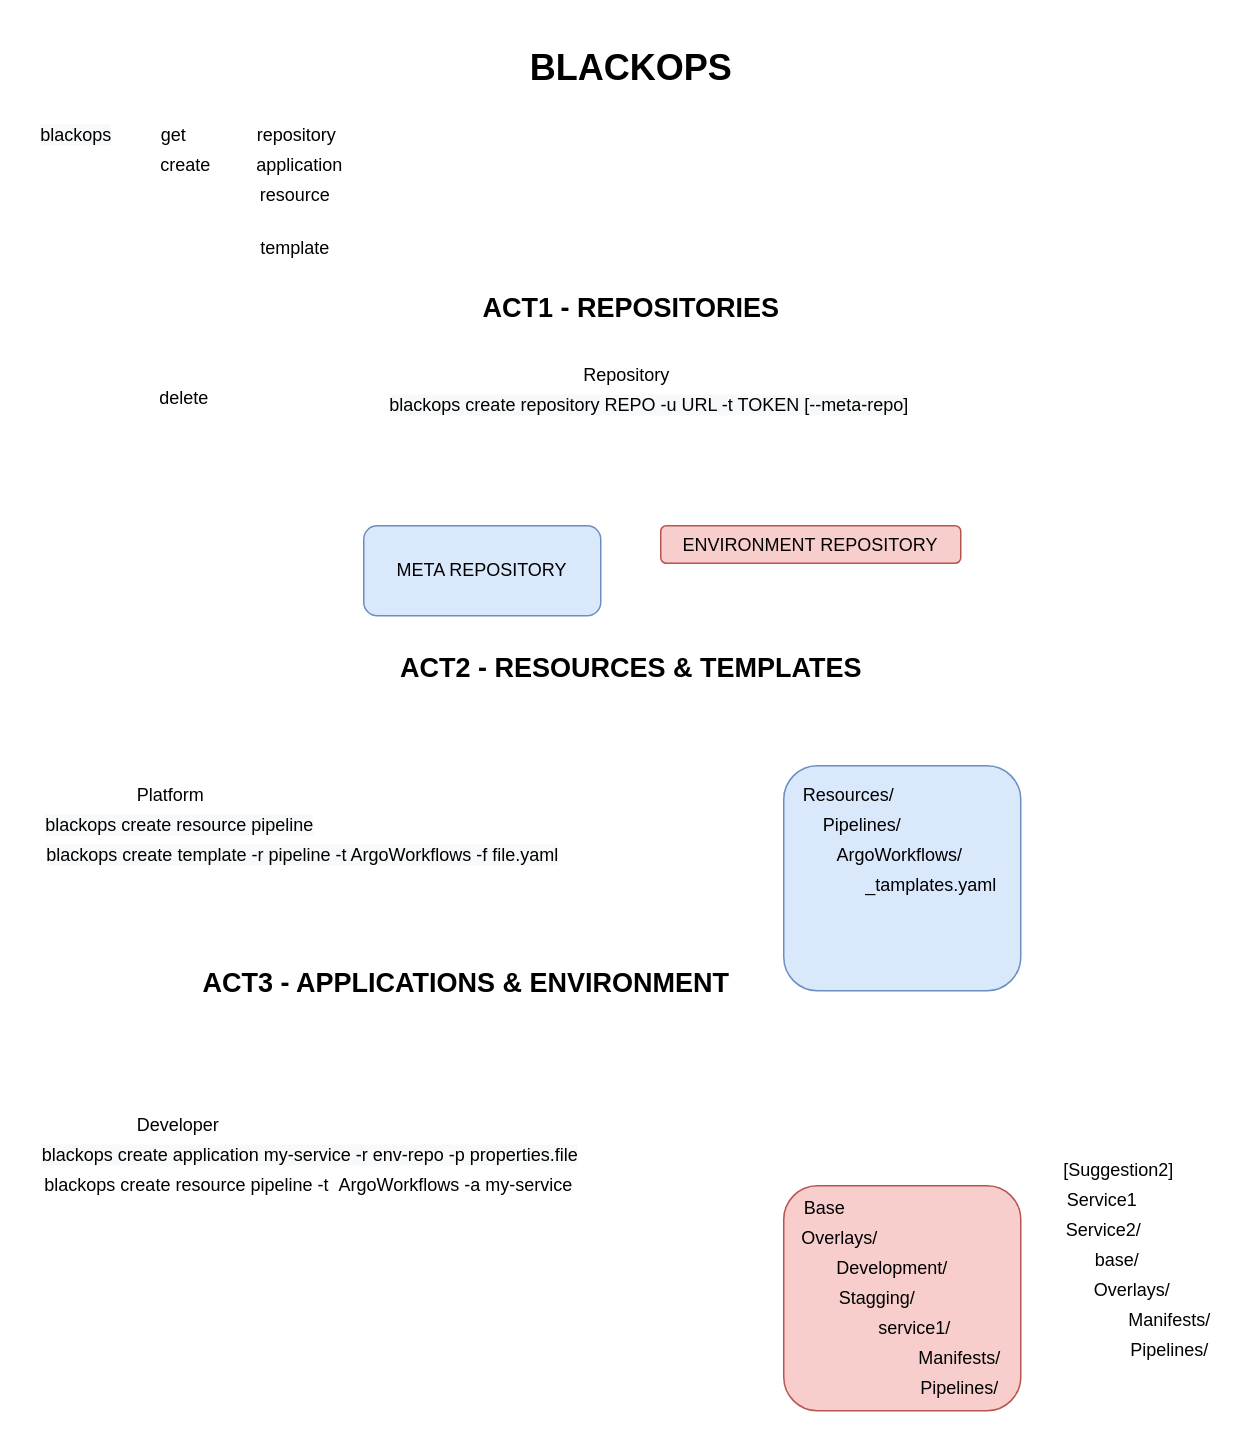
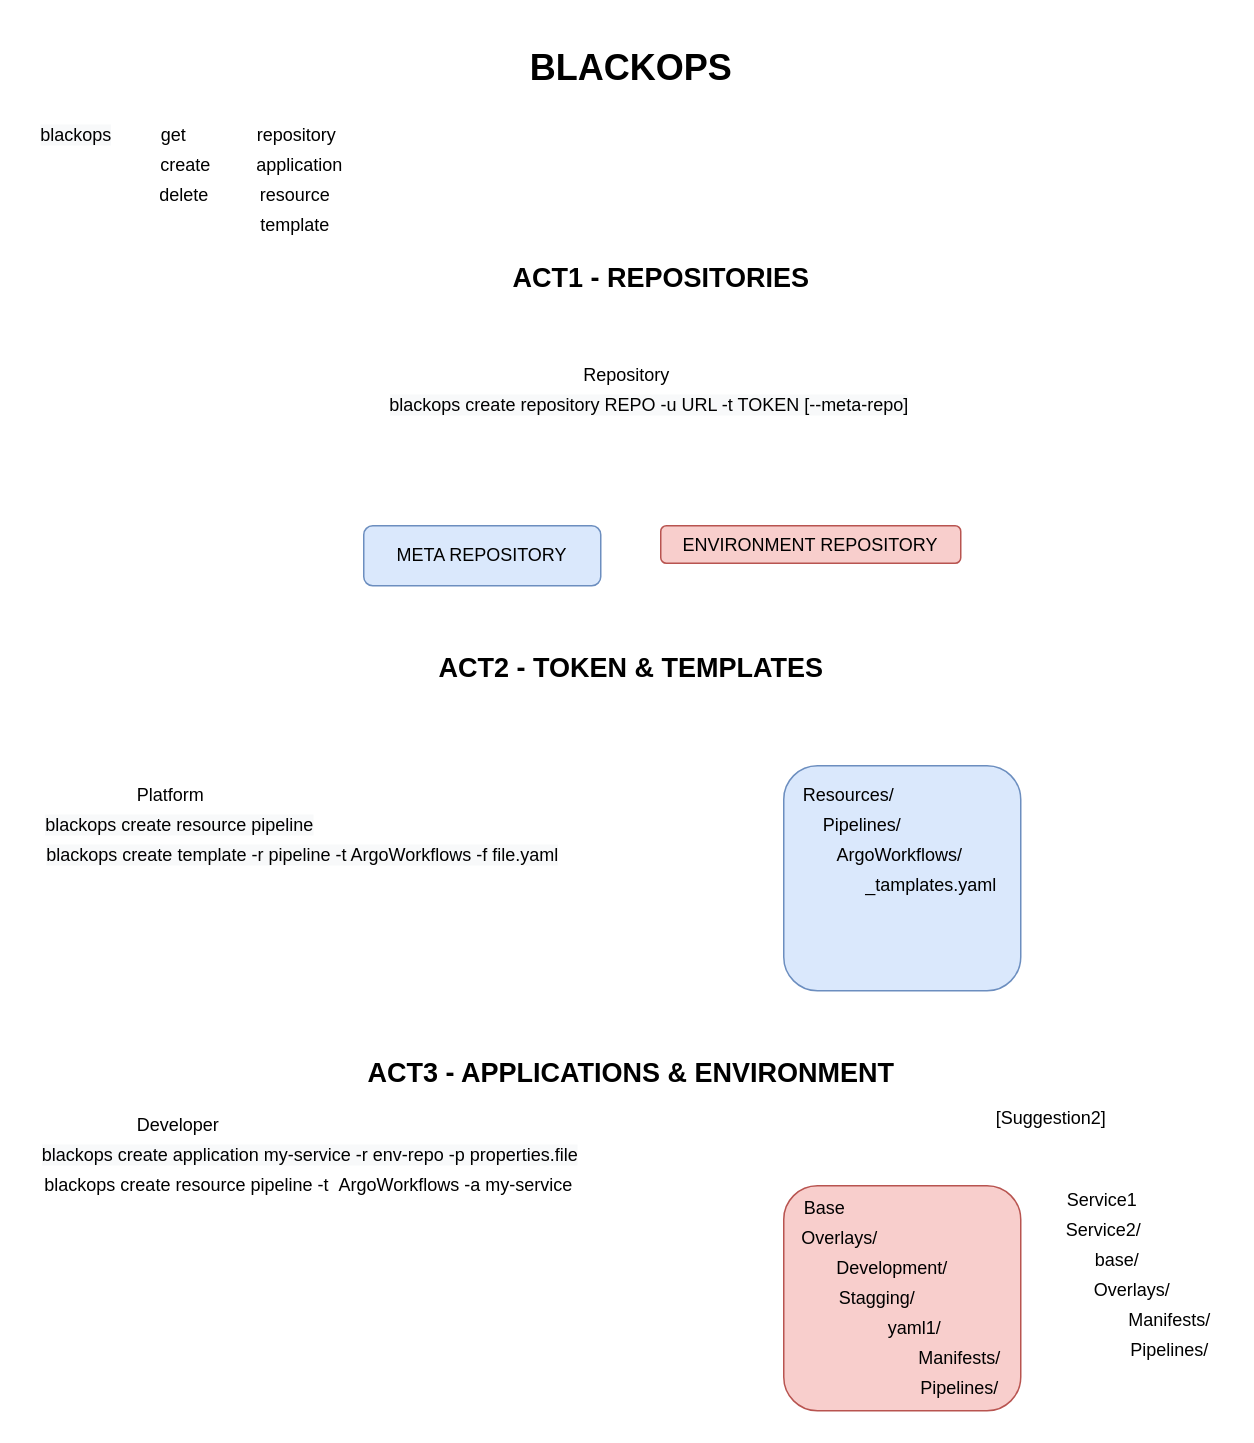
(295, 248) -> (295, 226)
(631, 308) -> (661, 278)
(184, 398) -> (184, 196)
(482, 571) -> (482, 556)
(632, 668) -> (632, 668)
(466, 983) -> (631, 1073)
(1118, 1171) -> (1051, 1118)
(915, 1328) -> (915, 1328)
